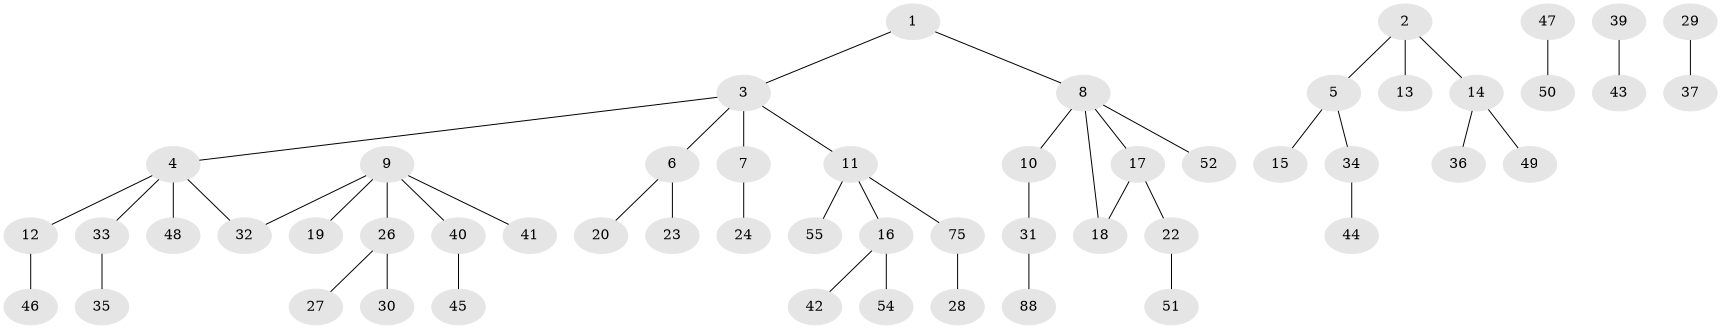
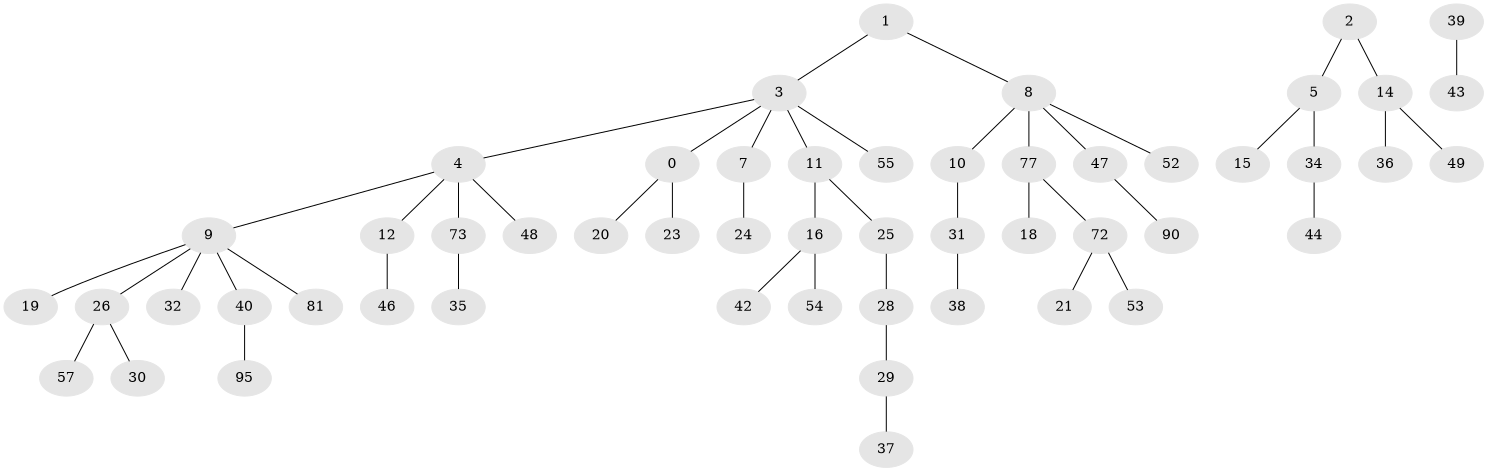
(1405, 93) -> none
(1548, 93) -> (1171, 236)
(672, 164) -> (672, 164)
(1092, 164) -> (1064, 129)
(1138, 164) -> (1029, 164)
(209, 200) -> (334, 200)
(833, 200) -> (833, 129)
(102, 236) -> (458, 236)
(530, 236) -> (316, 307)
(958, 236) -> (886, 236)
(1171, 236) -> (1100, 236)
(316, 307) -> (66, 378)
(458, 307) -> (245, 378)
(1029, 307) -> (958, 307)
none -> (1136, 307)
(1171, 307) -> (1065, 307)
none -> (886, 343)
